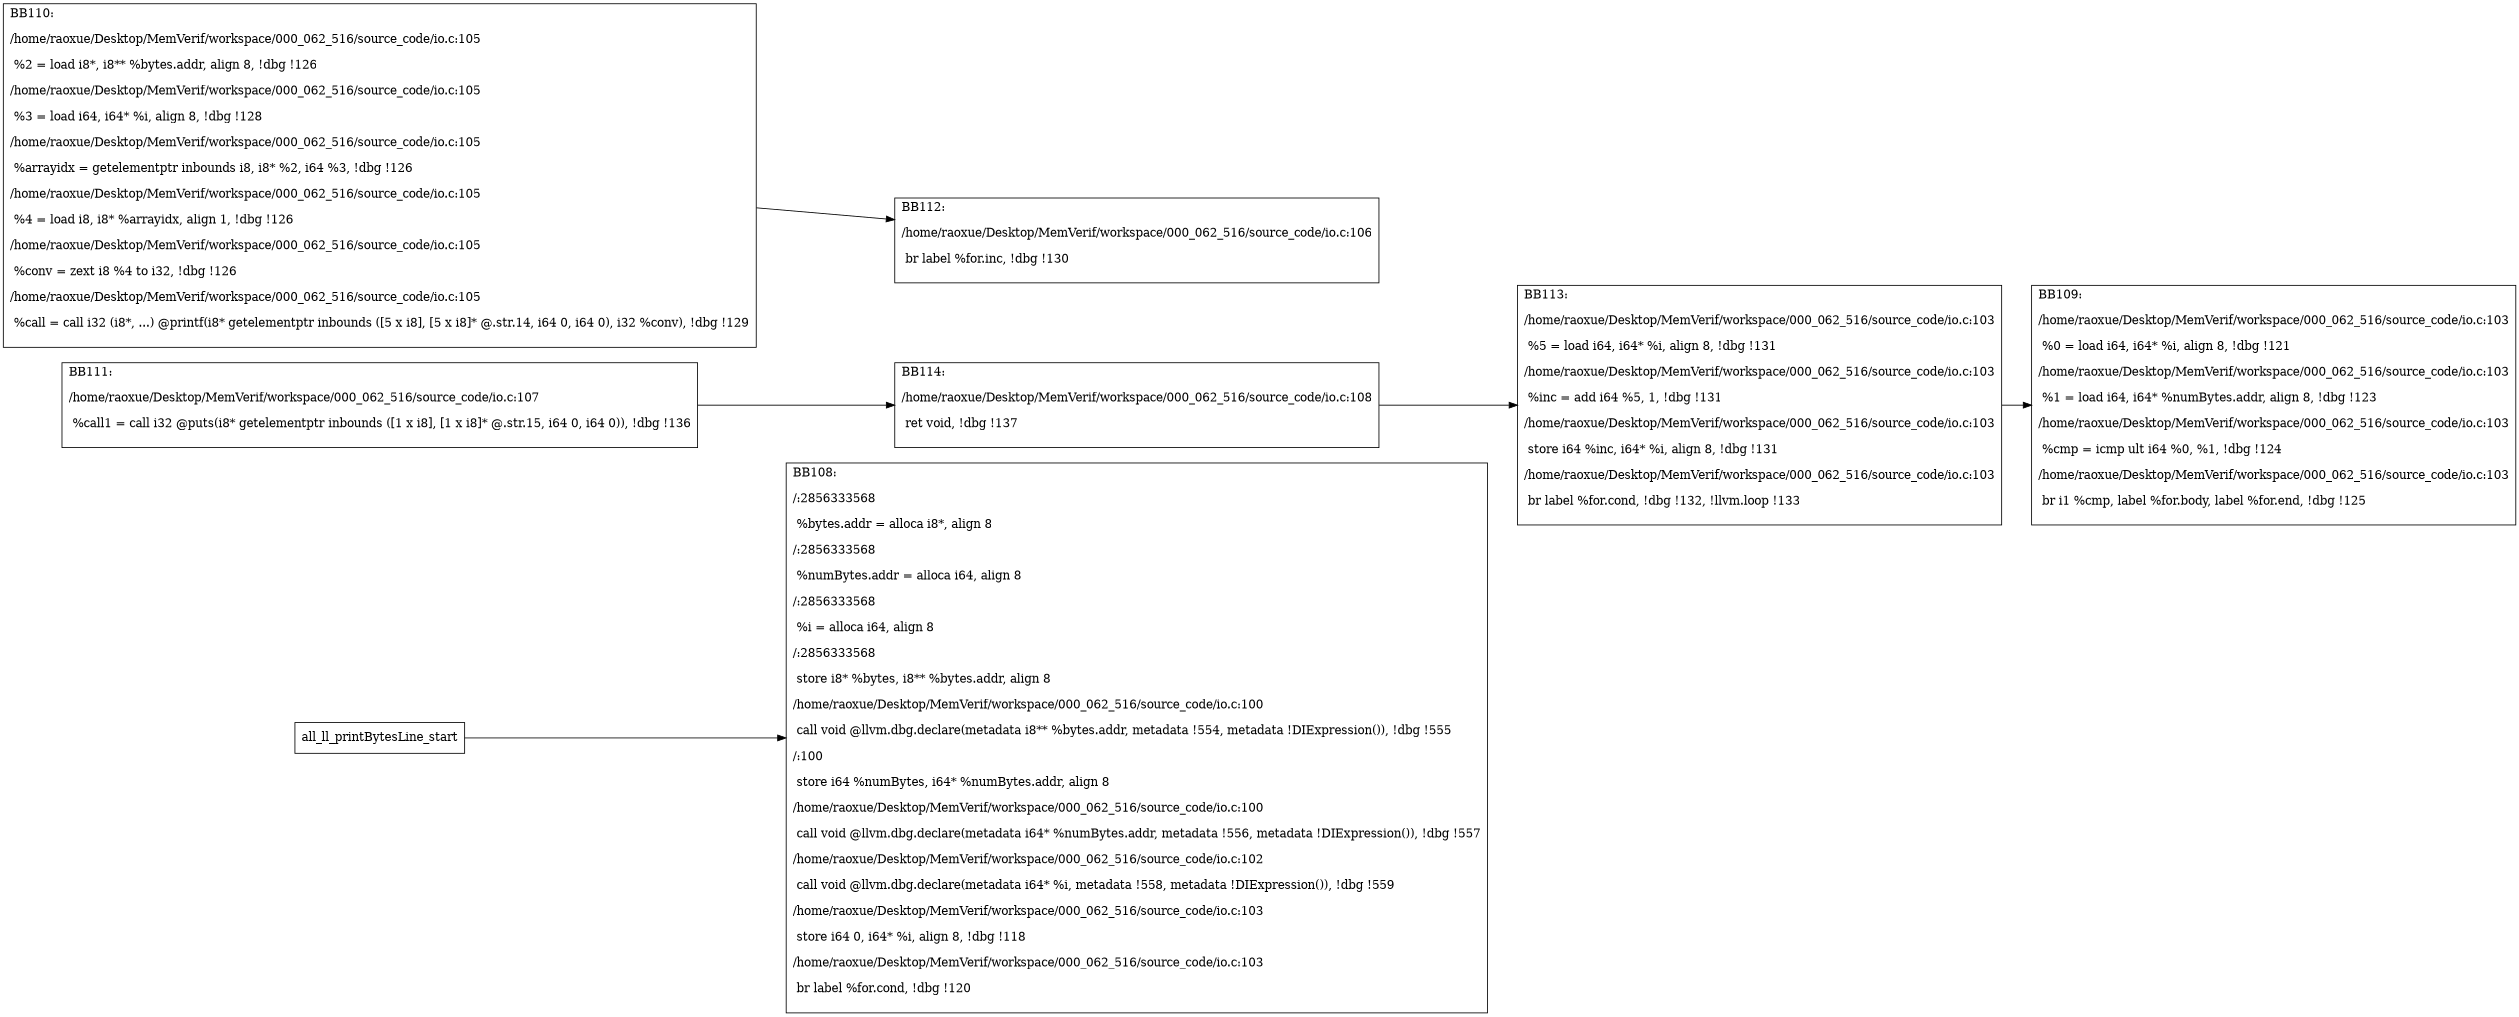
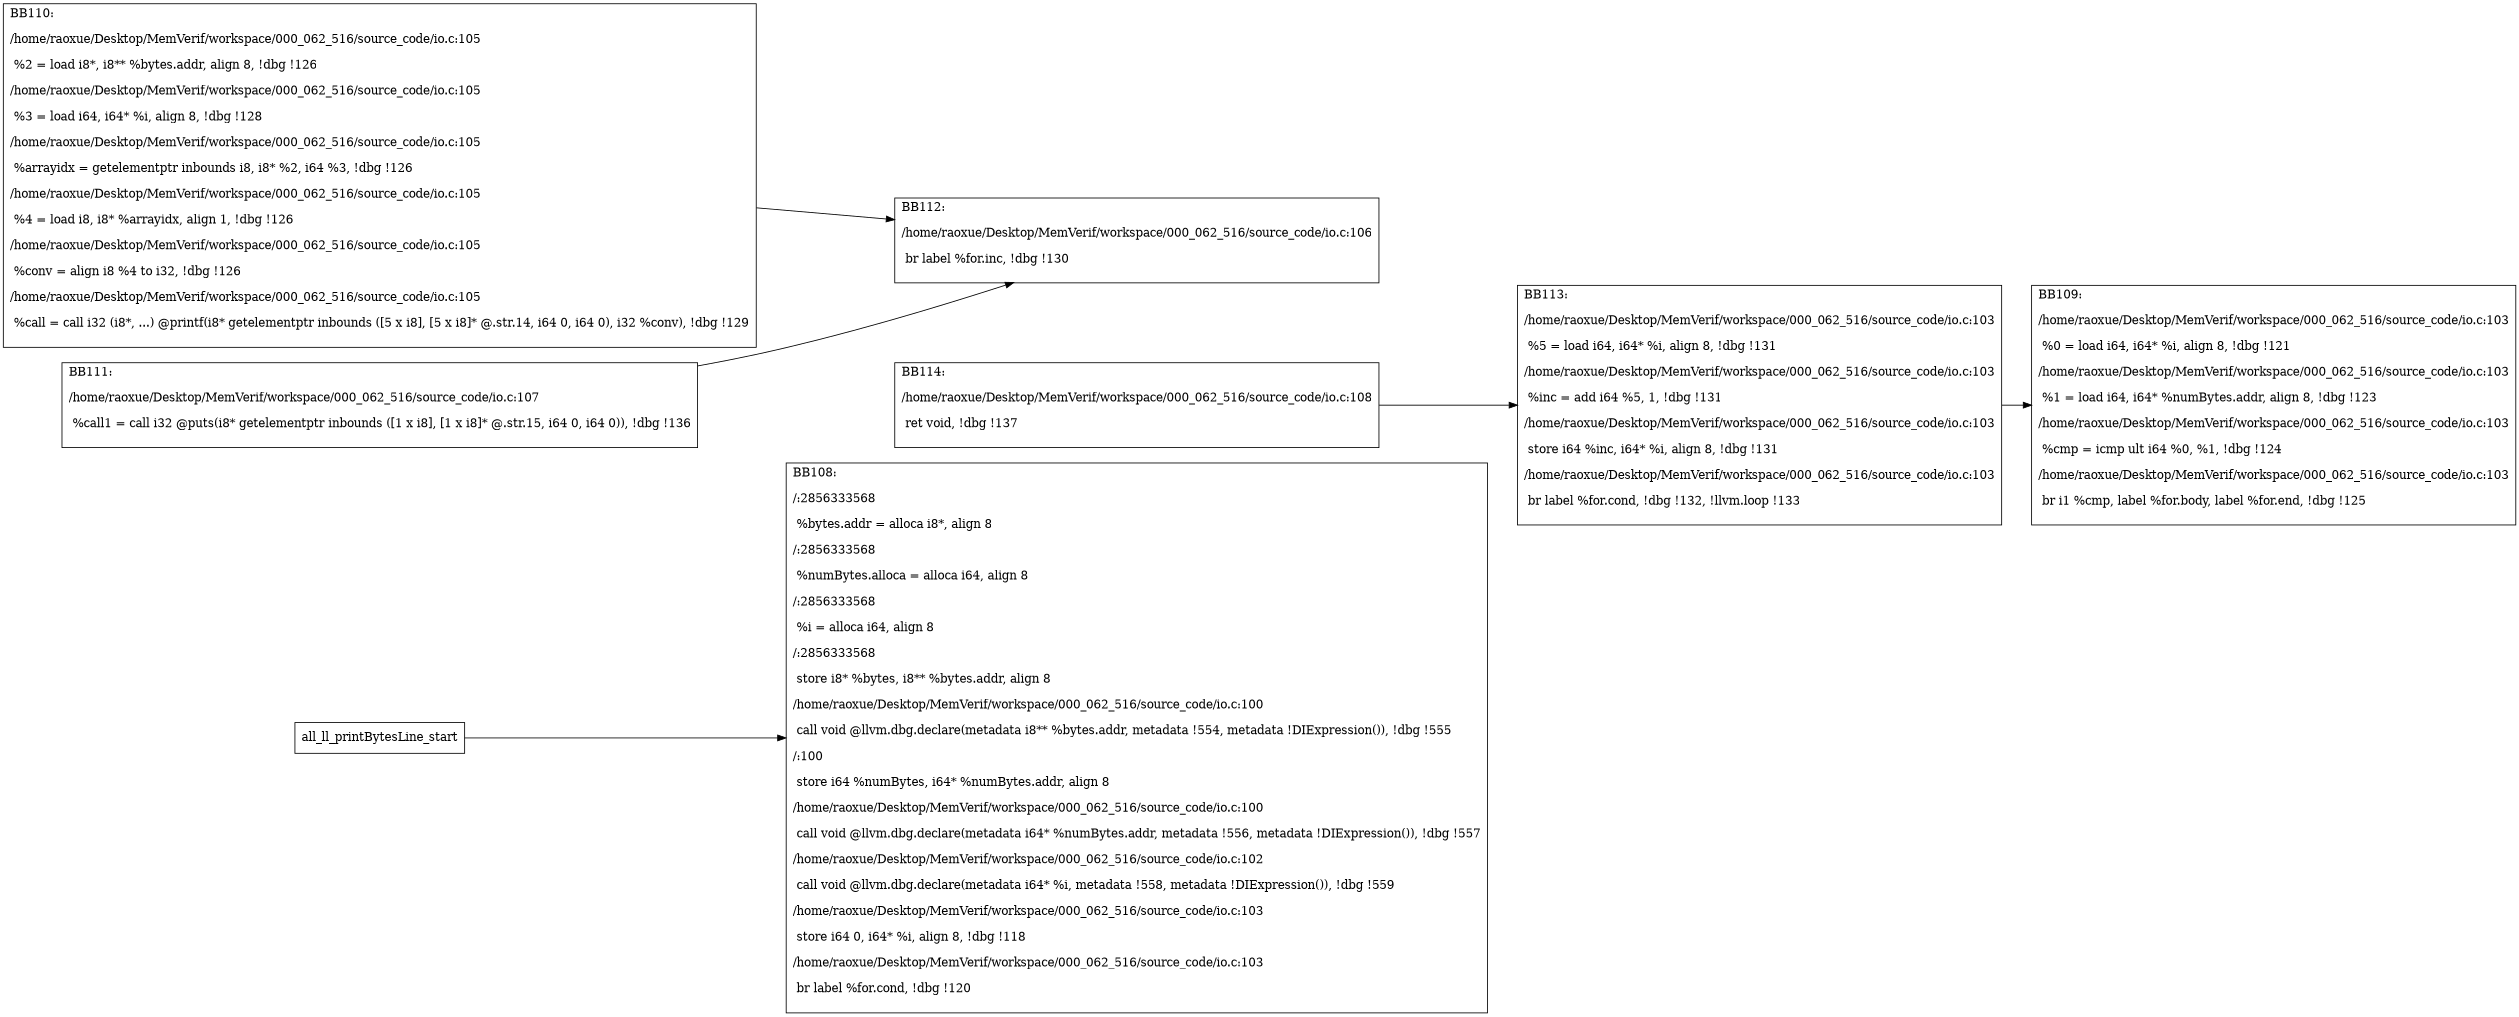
(124, 272) -> (126, 272)
(792, 405) -> (853, 331)
(907, 576) -> (911, 576)
